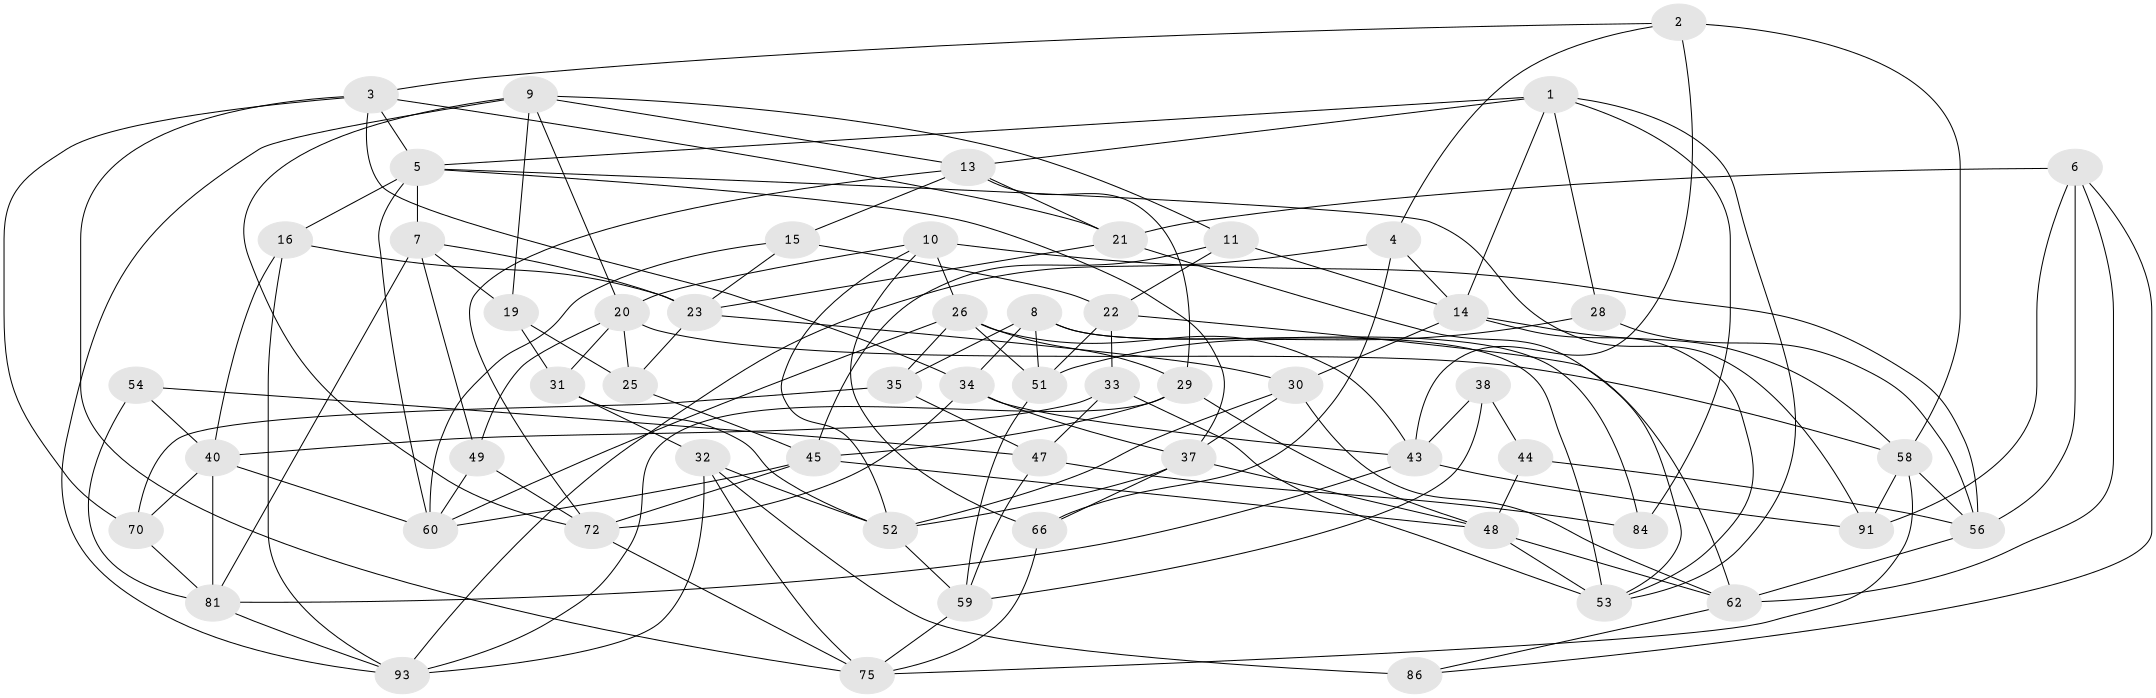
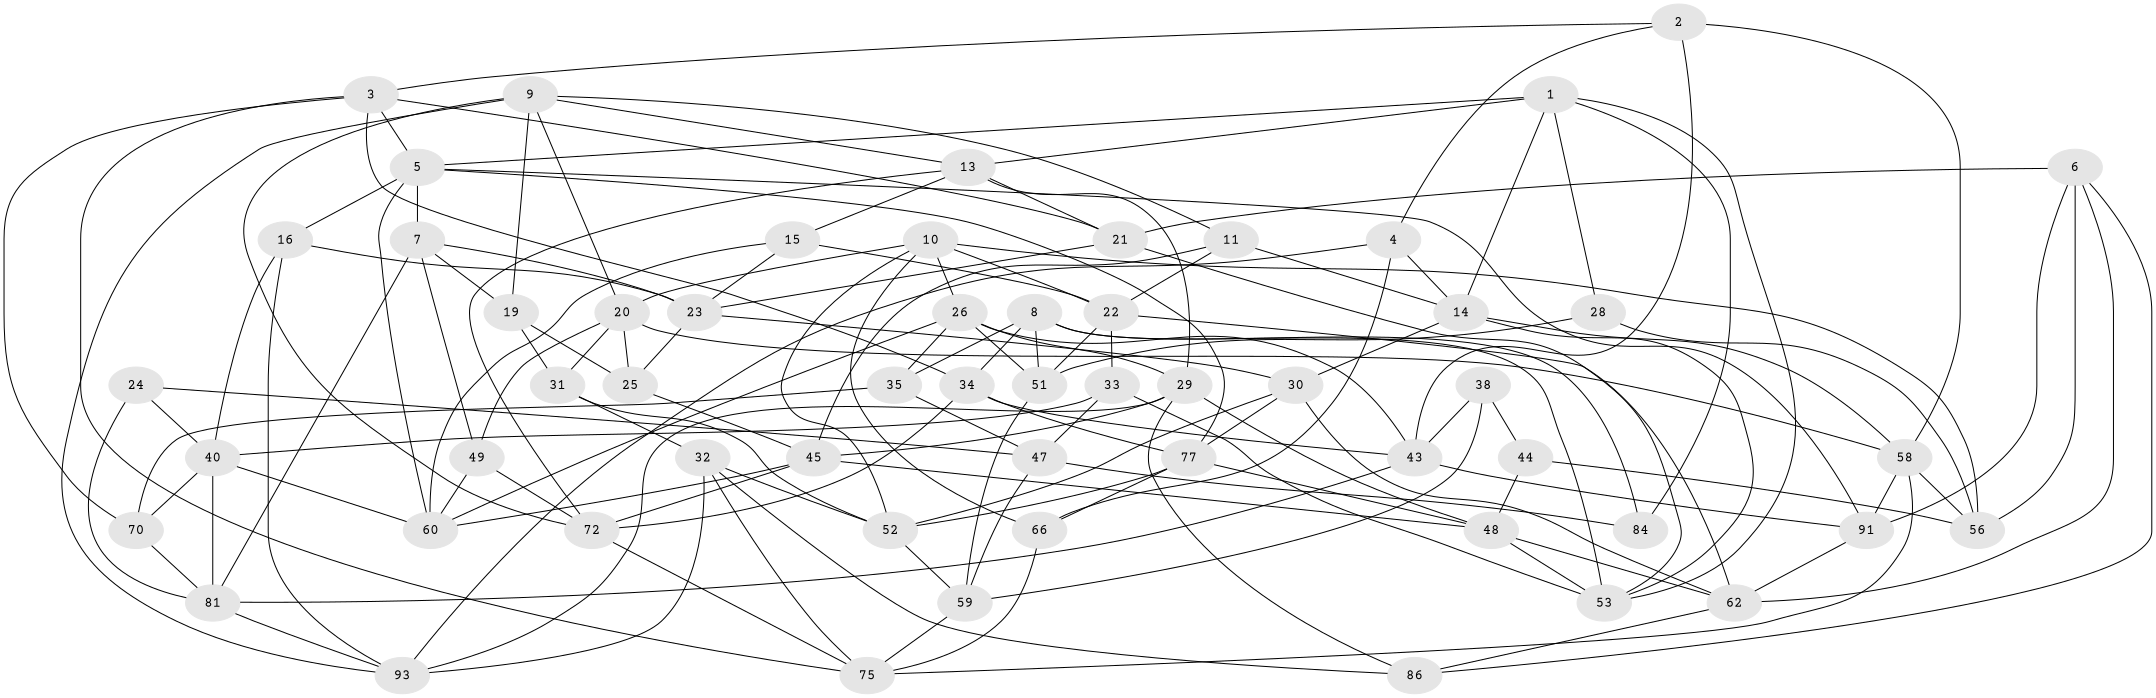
none -> (1022, 275)
(136, 385) -> (136, 385)
(1189, 458) -> (1189, 458)
none -> (1225, 565)
(1856, 567) -> (1800, 567)
